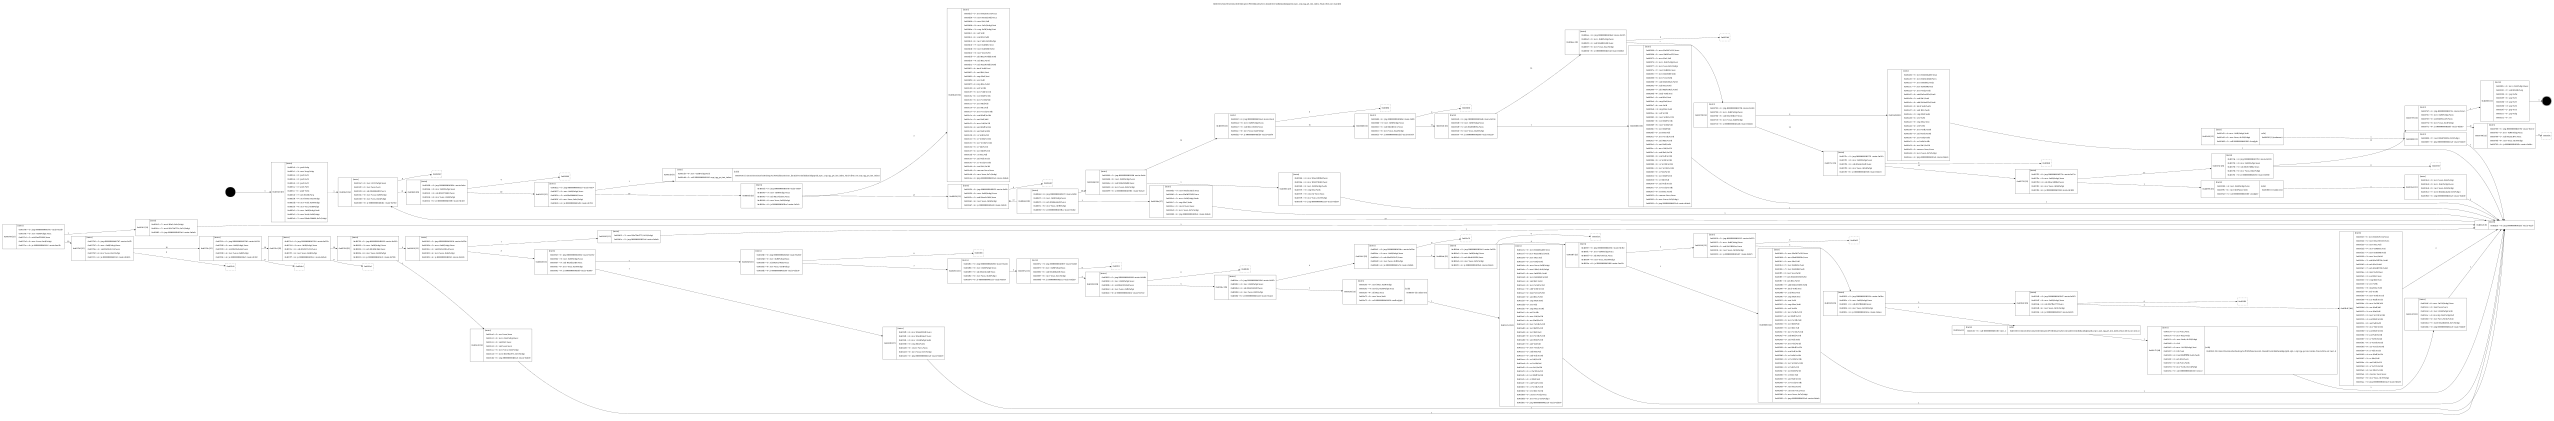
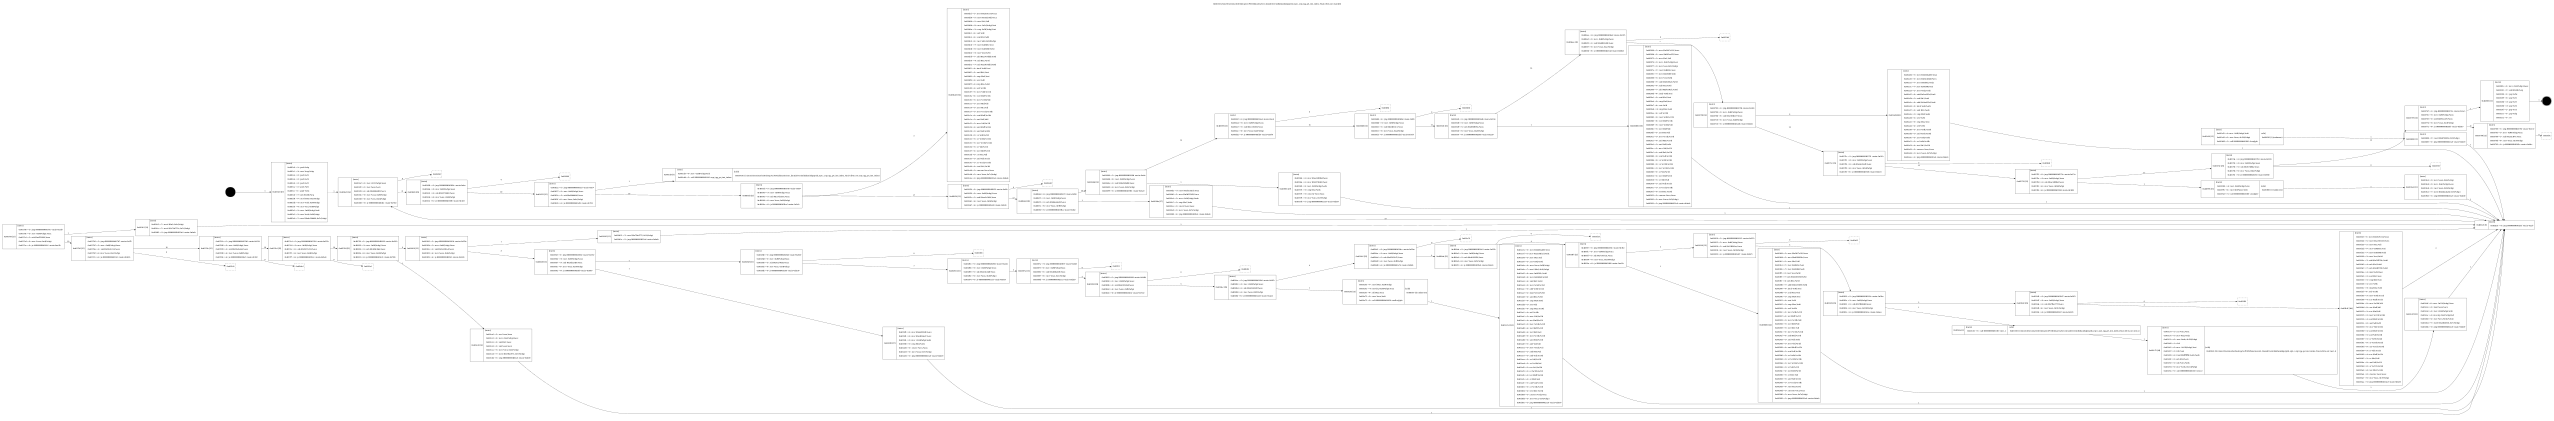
(1014, 201) -> (1012, 199)
